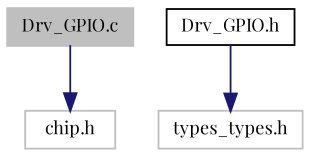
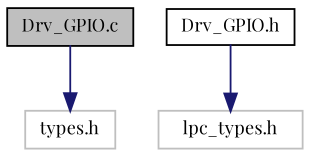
(70, 27) -> (70, 27)
(70, 130) -> (70, 130)
(231, 130) -> (231, 130)
